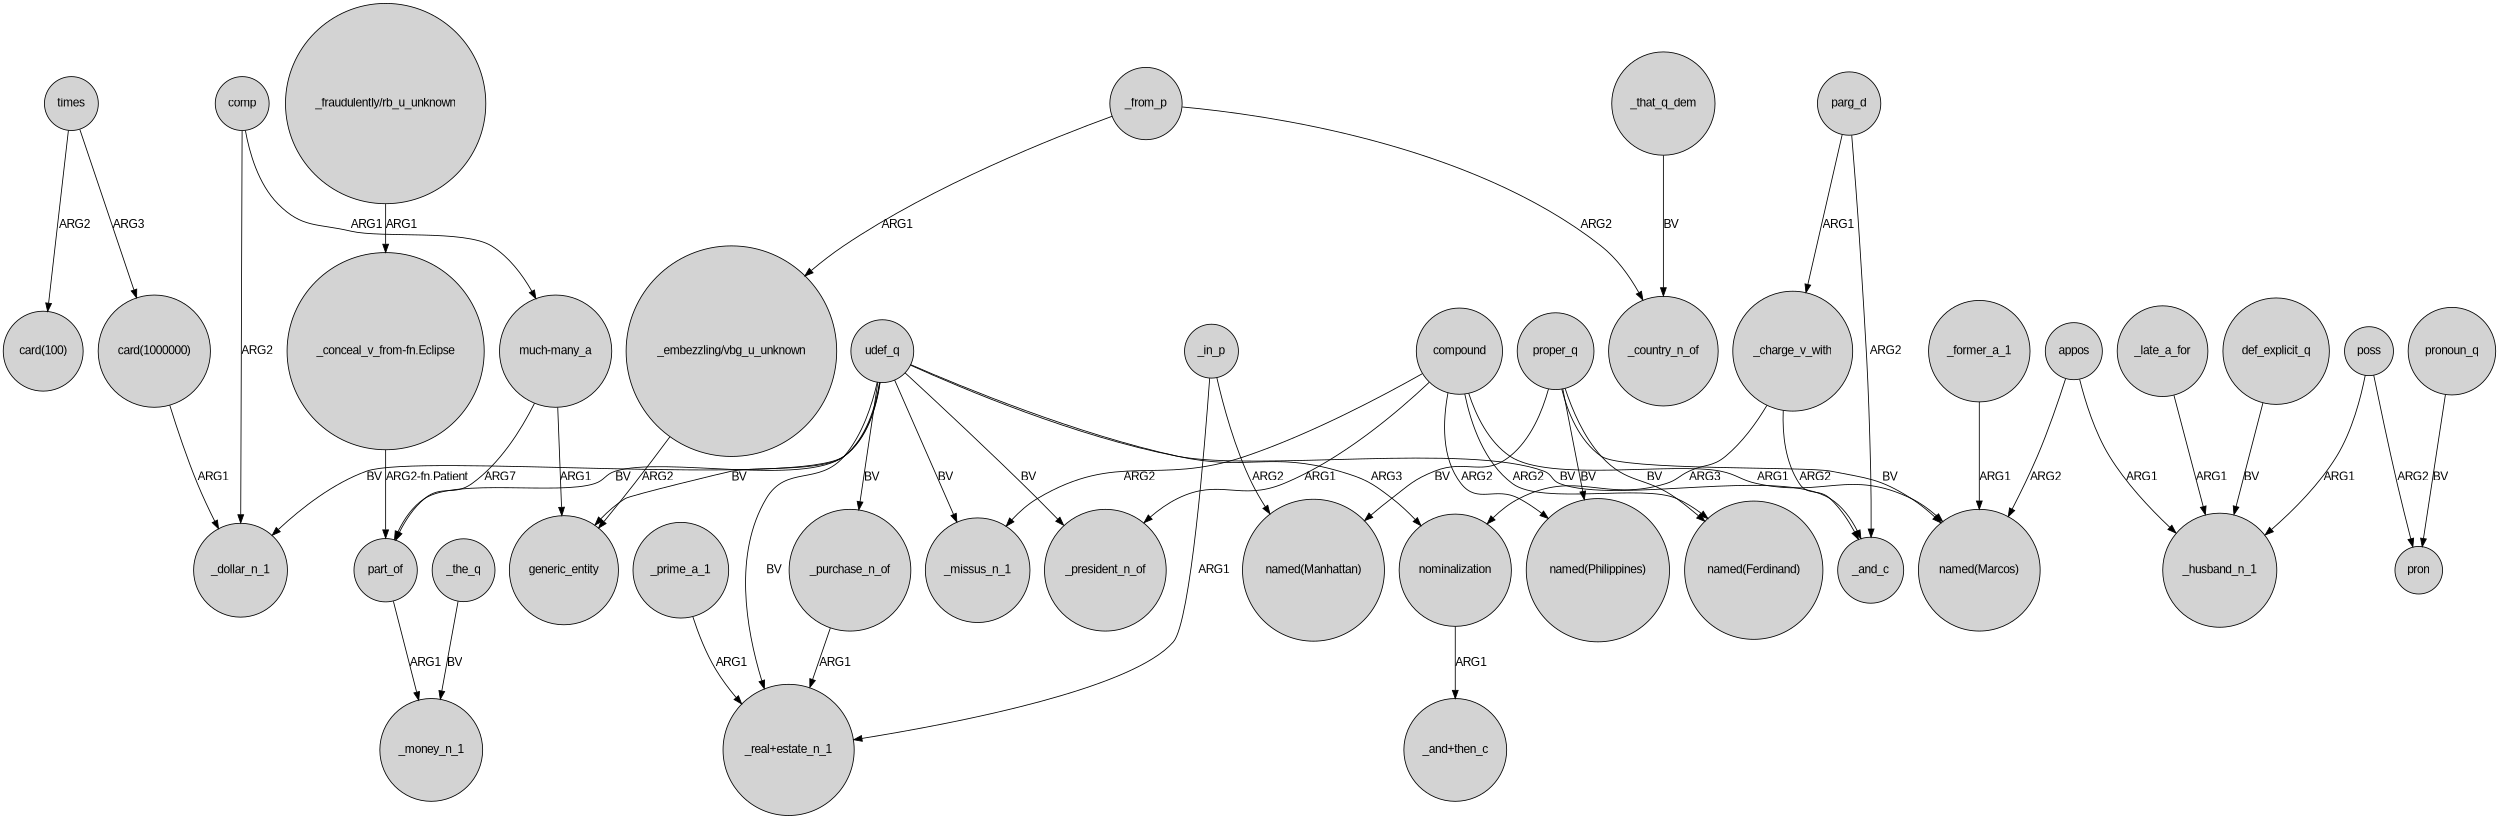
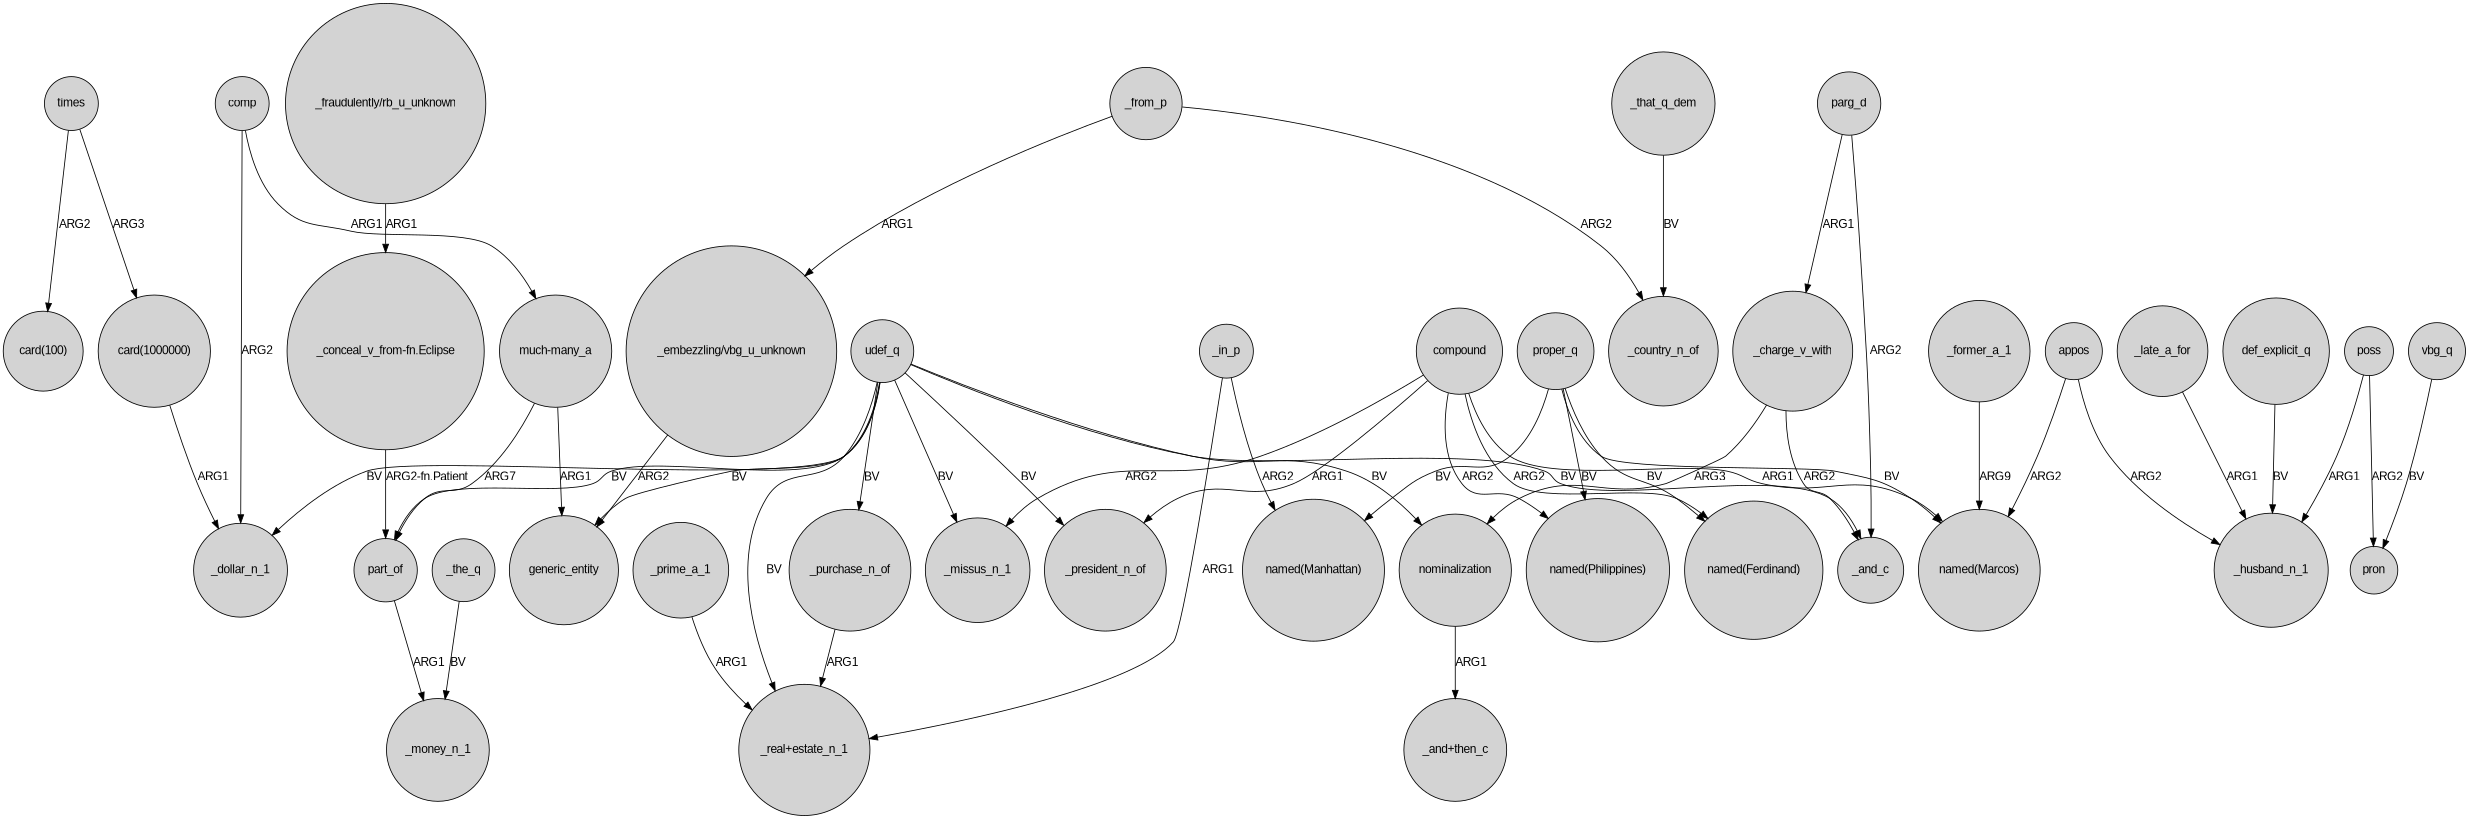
(2452, 351) -> (2437, 351)
(1386, 477) -> (1379, 477)
(1995, 477) -> (1995, 477)
(2142, 477) -> (2146, 477)
